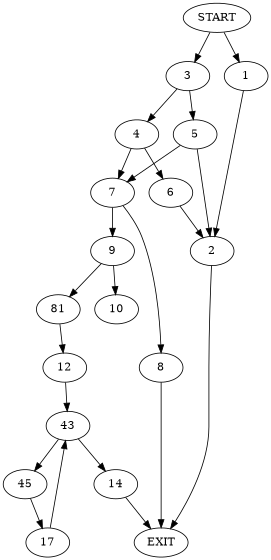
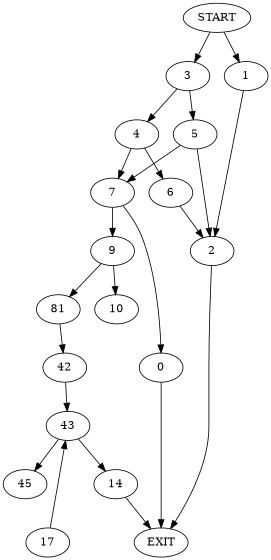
(65, 368) -> (65, 368)
(161, 368) -> (161, 368)
(35, 510) -> none
